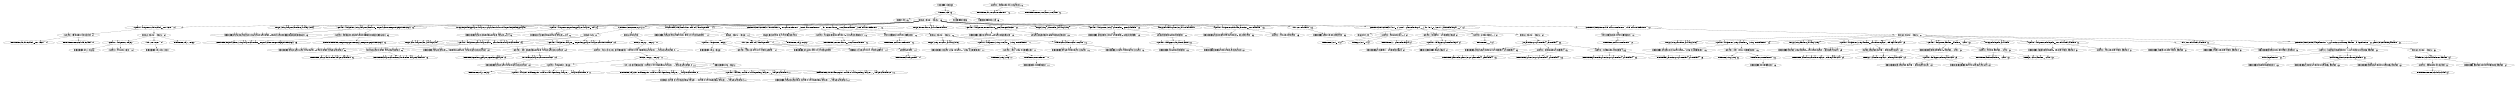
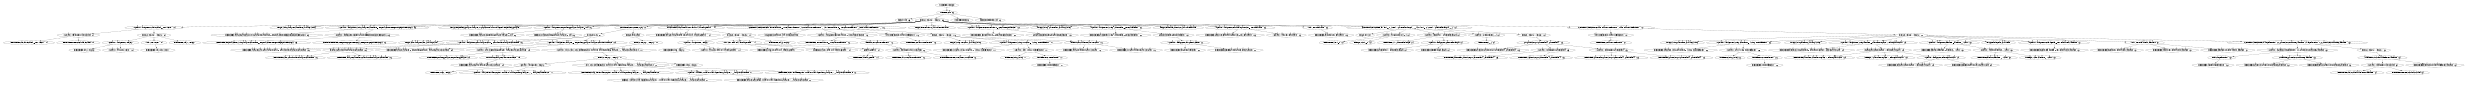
none -> (879, 43)
(2114, 50) -> none
none -> (2357, 73)
